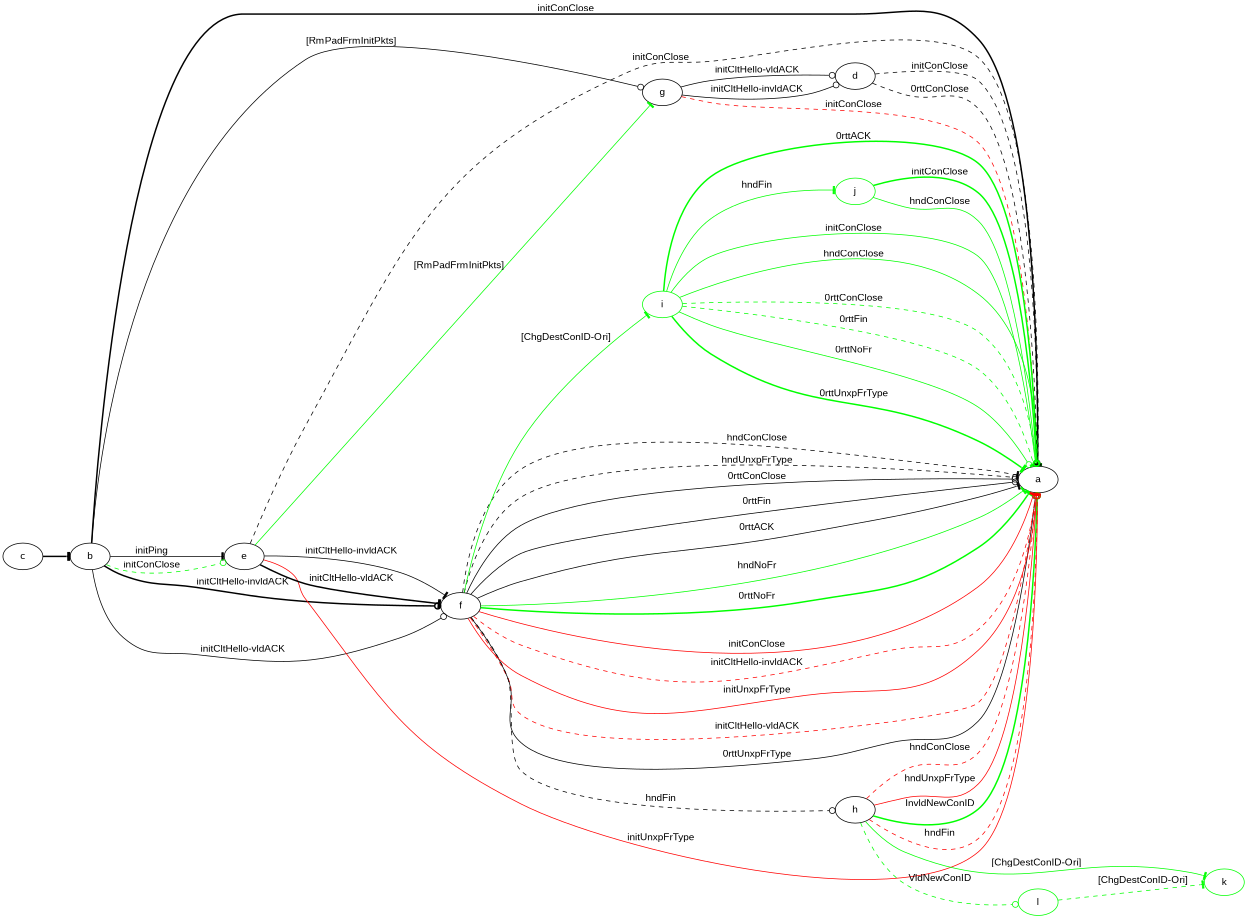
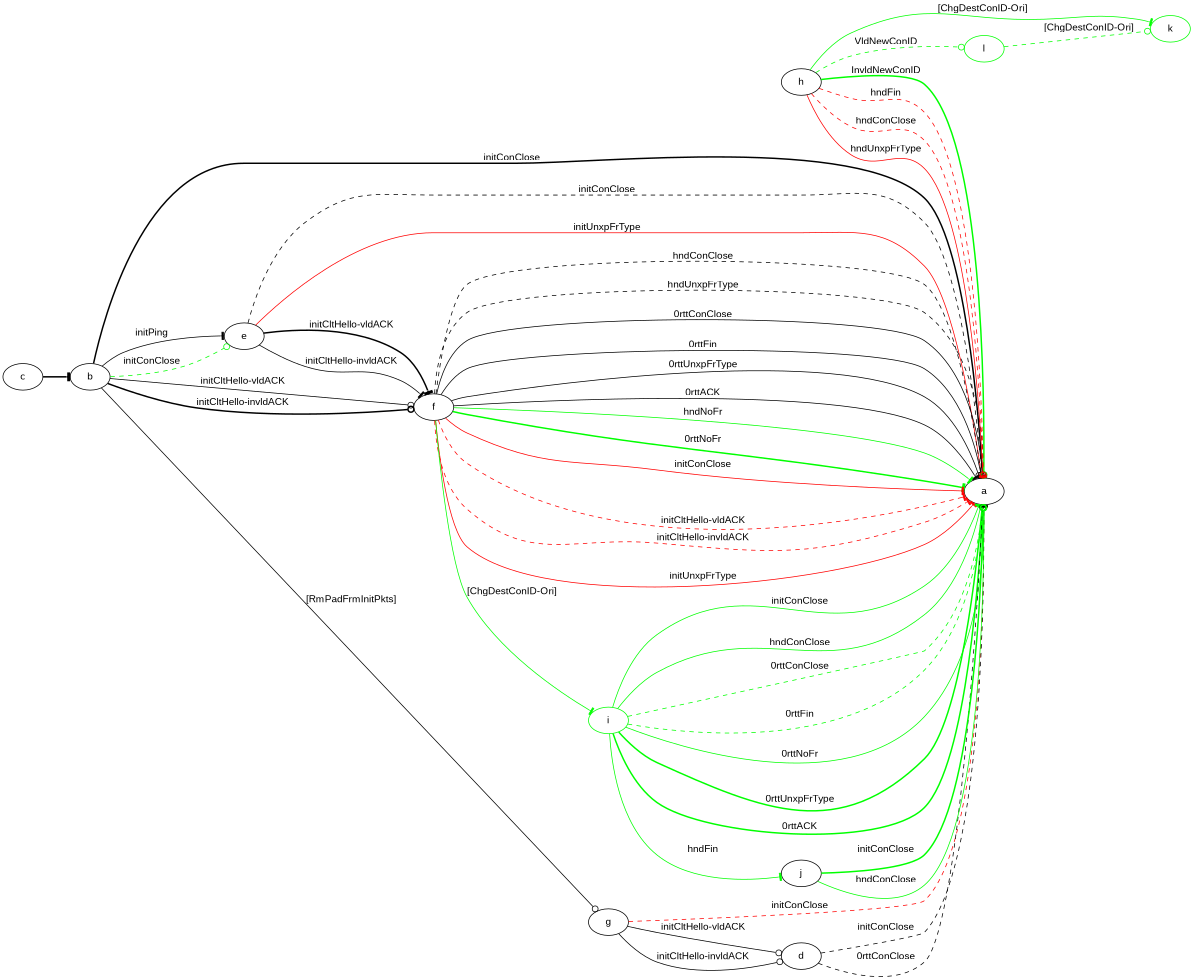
(855, 191) -> (801, 873)
(452, 326) -> none
(590, 797) -> none
(1129, 892) -> (1074, 39)
